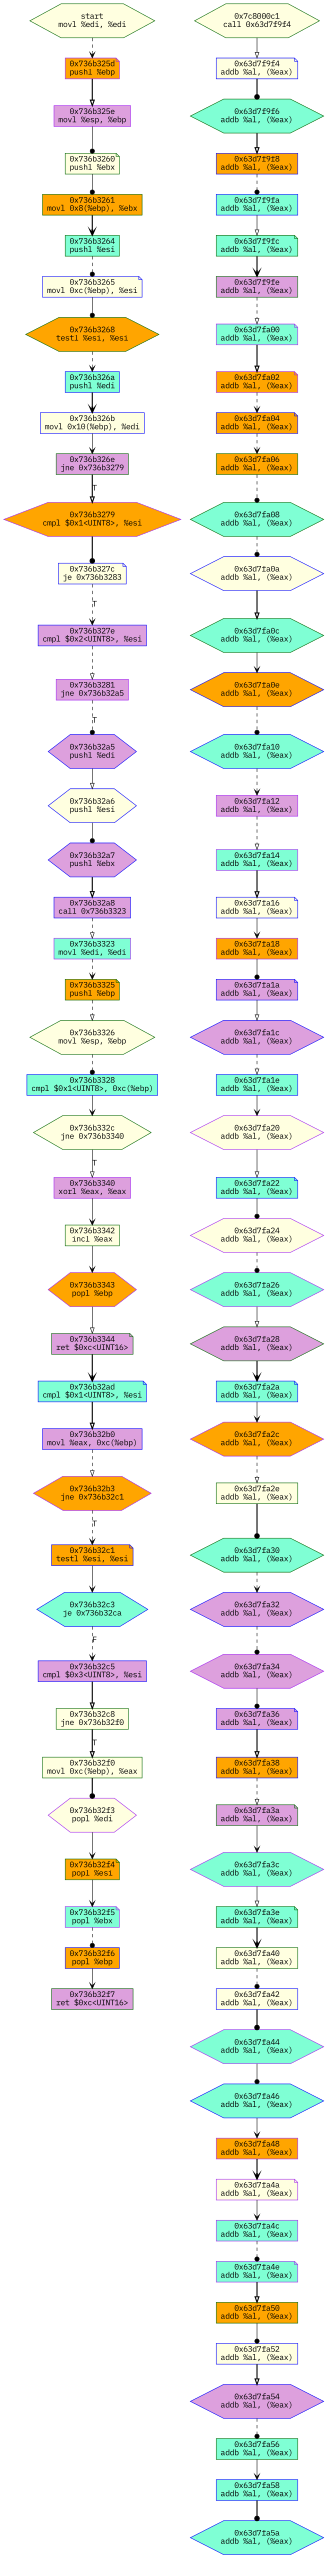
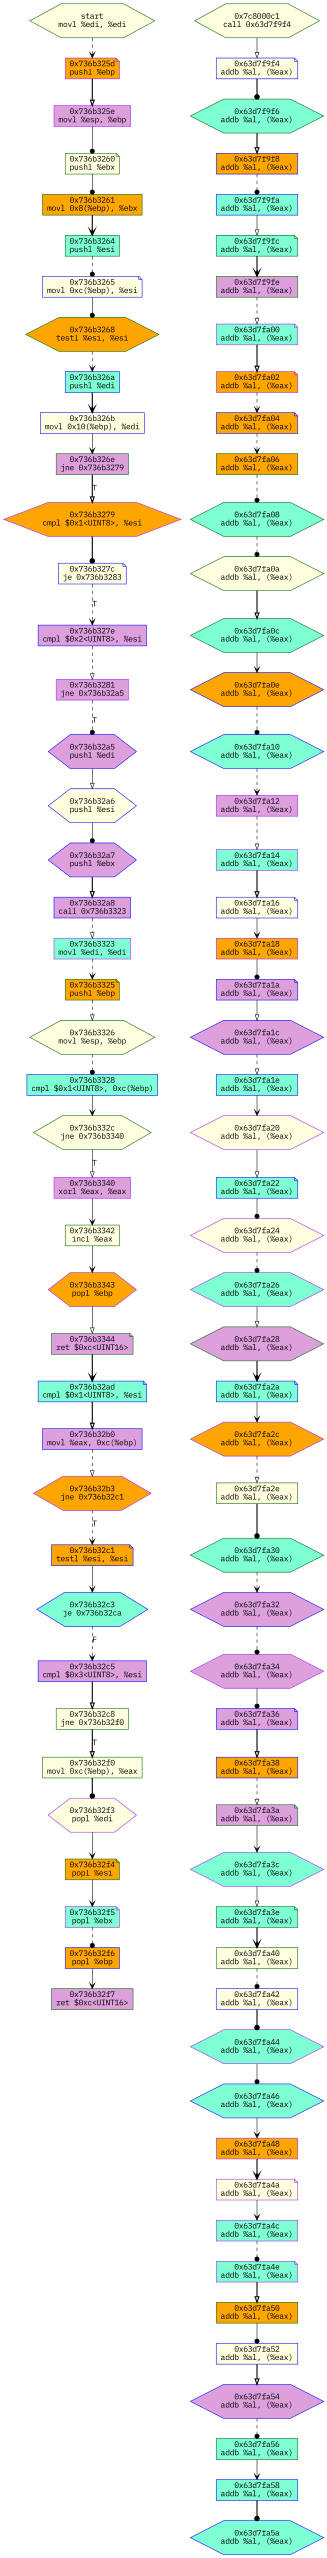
(257, 574) -> (257, 574)
